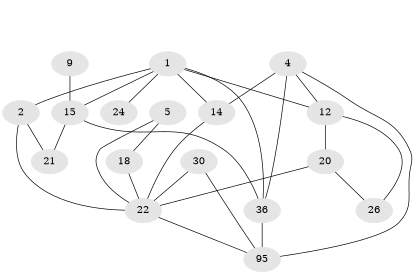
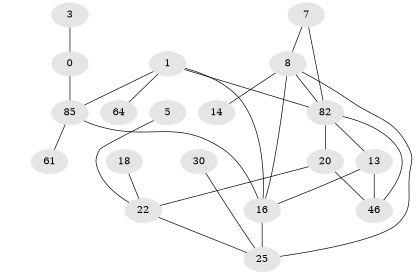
none -> (70, 15)
none -> (306, 15)
(70, 64) -> (70, 64)
(288, 64) -> (288, 64)
(192, 88) -> none
(21, 113) -> none
(70, 113) -> (70, 113)
(119, 113) -> (119, 113)
(325, 113) -> (325, 113)
(146, 137) -> none
(170, 156) -> none
(50, 162) -> (50, 162)
none -> (374, 162)
(171, 186) -> none
(262, 211) -> (262, 211)
(374, 211) -> (374, 211)
(262, 259) -> (262, 259)
